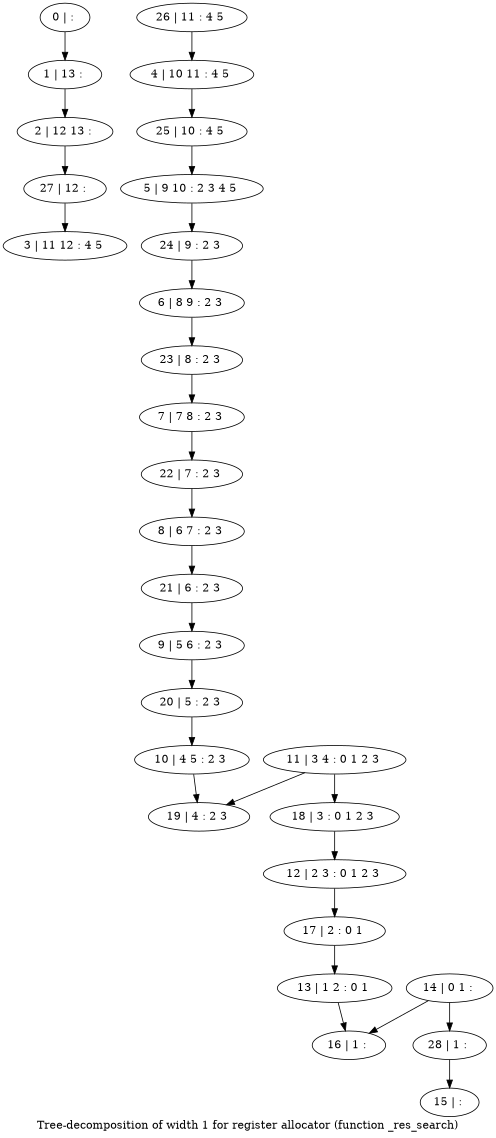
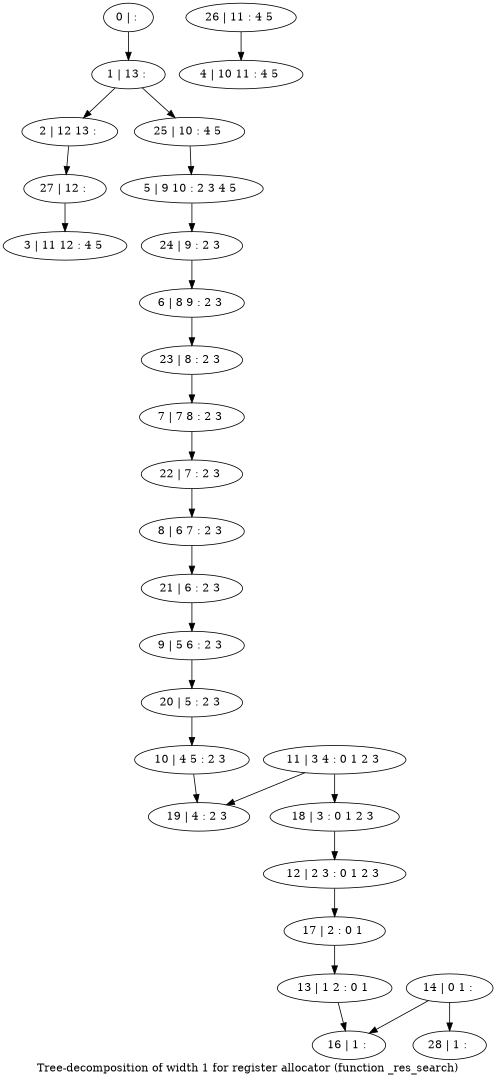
(192, 99) -> (156, 100)
(450, 1102) -> none
